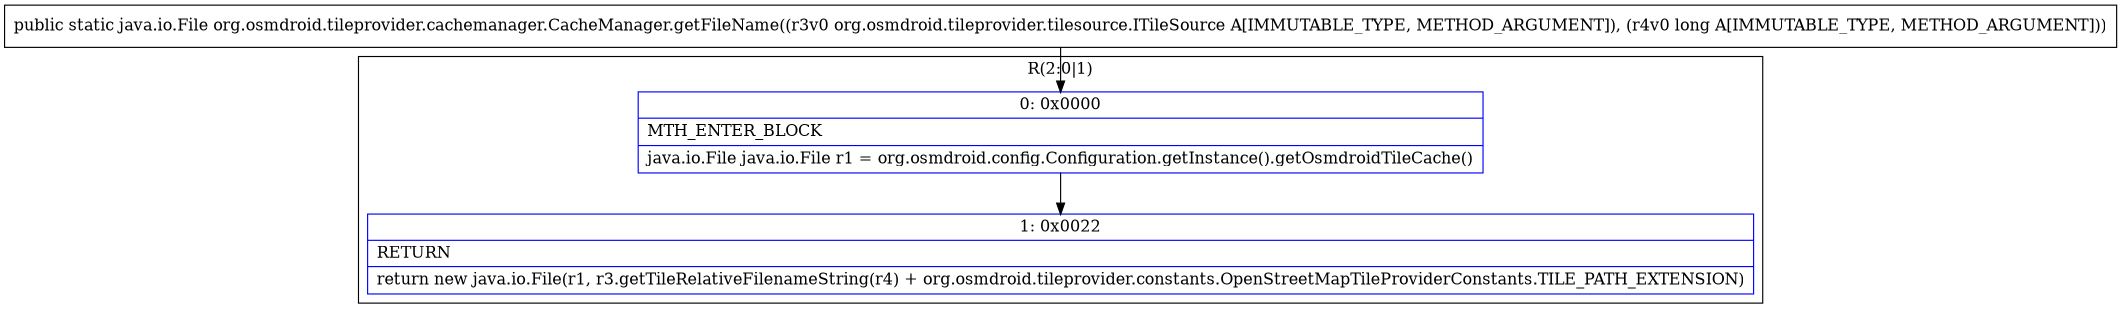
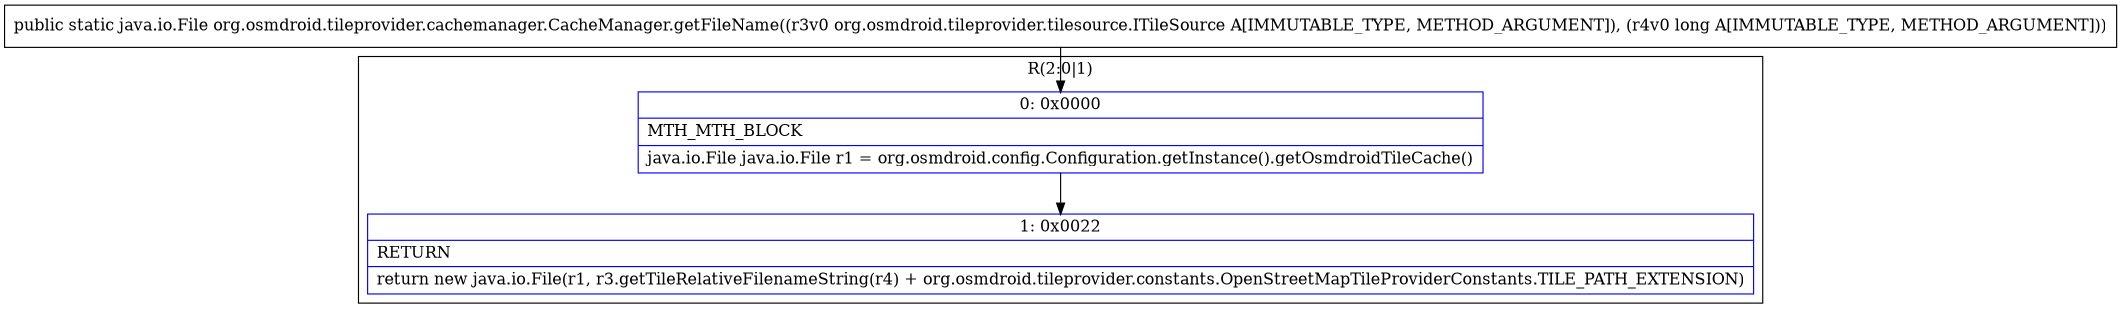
(735, 131) -> (725, 131)
